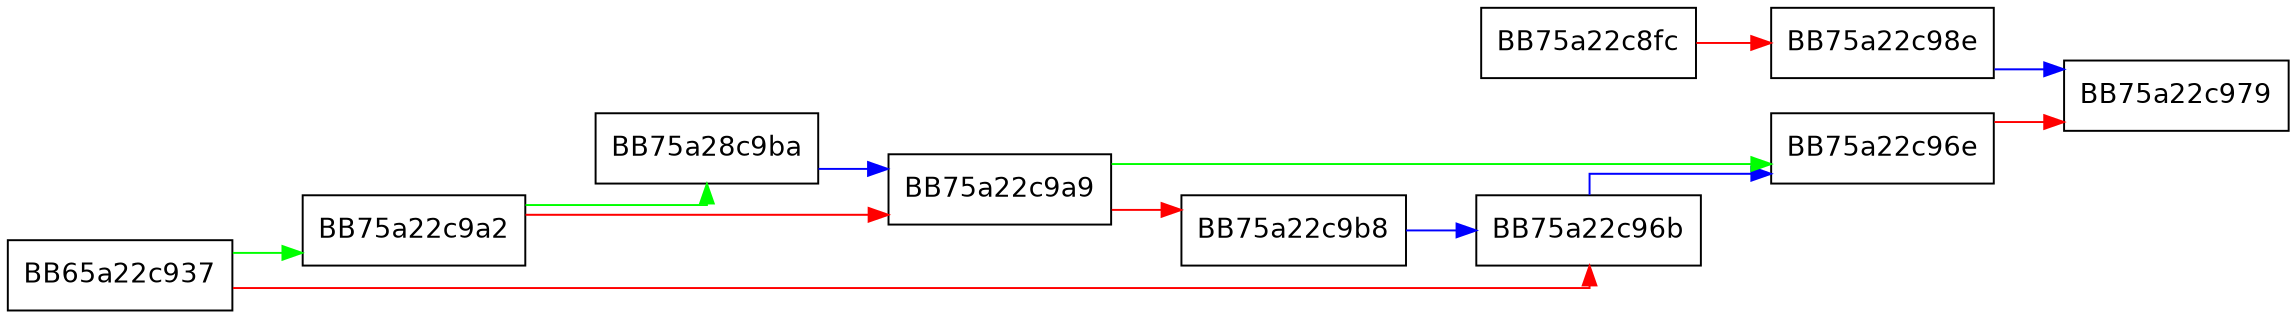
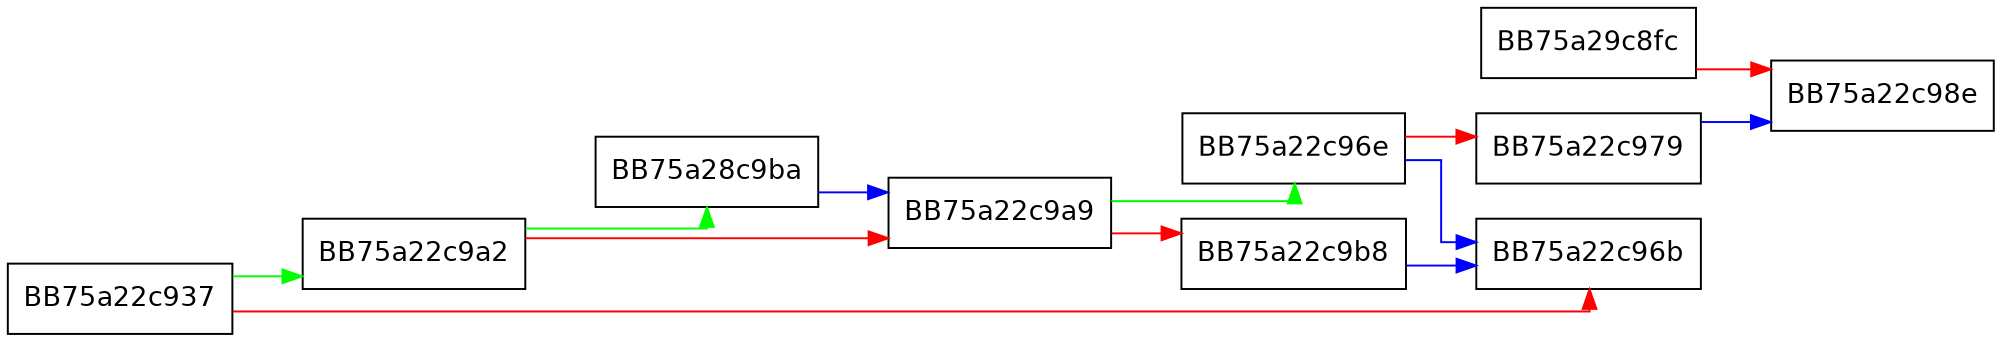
(1589, 43) -> (1589, 43)
(2019, 69) -> (1726, 122)
(1660, 174) -> (1441, 191)
(120, 275) -> (120, 299)
